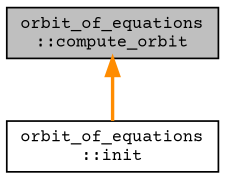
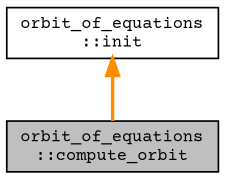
(113, 98) -> (113, 98)
